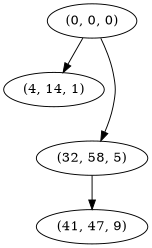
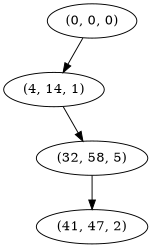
(115, 85) -> (71, 120)
(92, 227) -> (92, 227)
